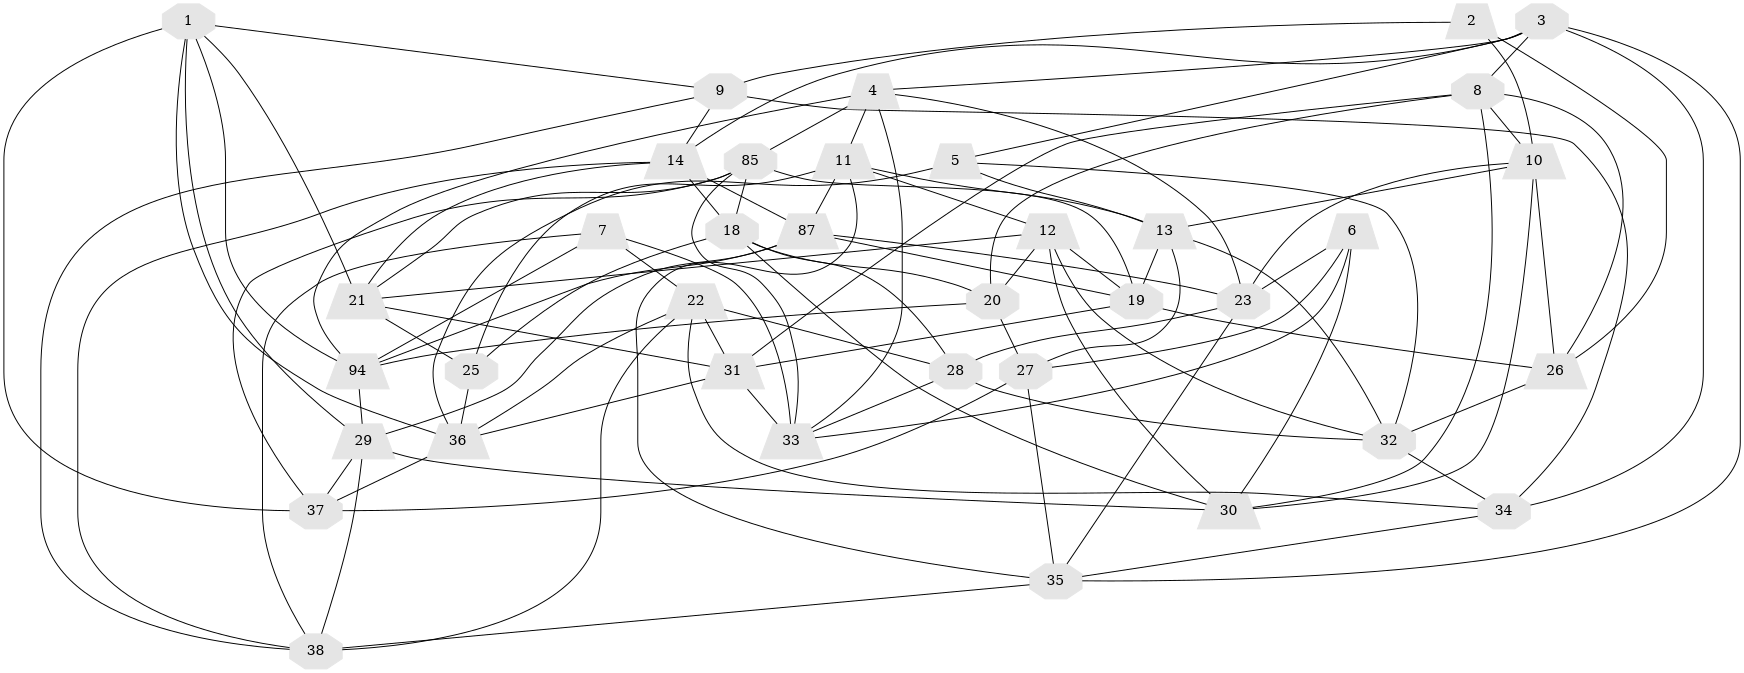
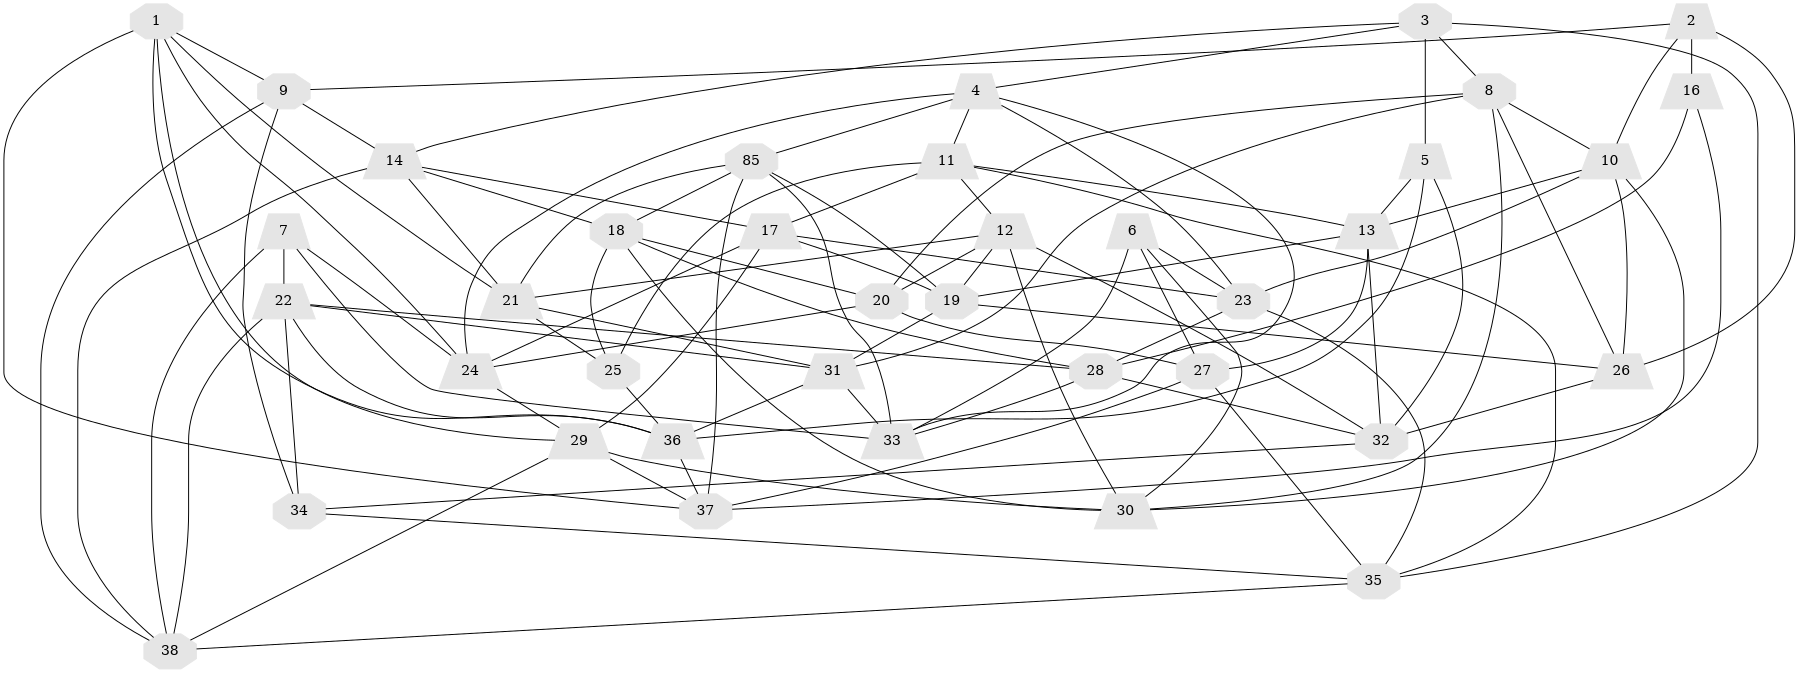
none -> (1692, 91)
(807, 231) -> (770, 231)
(1703, 283) -> none
(358, 371) -> (471, 371)
